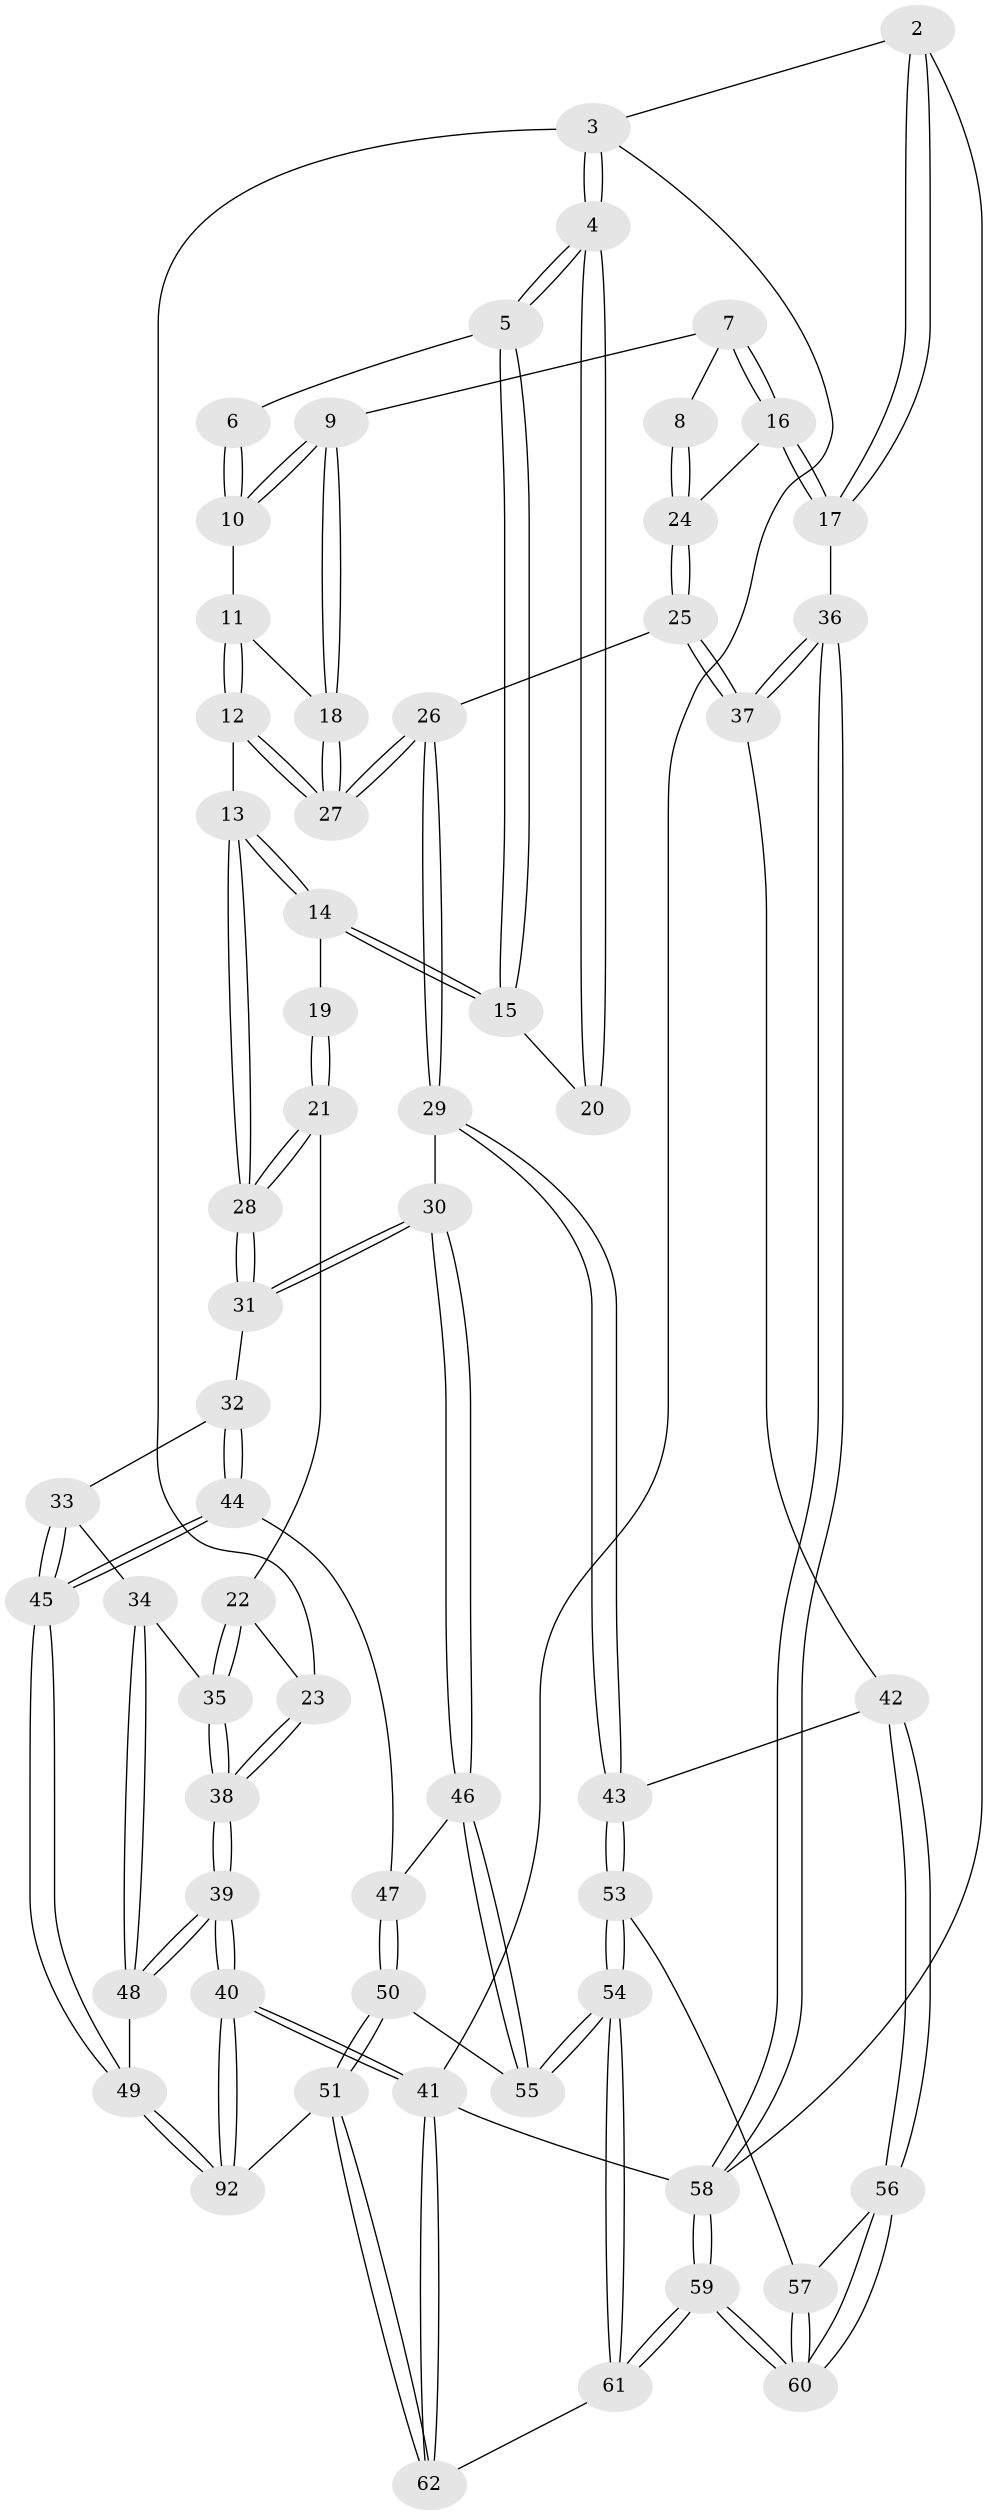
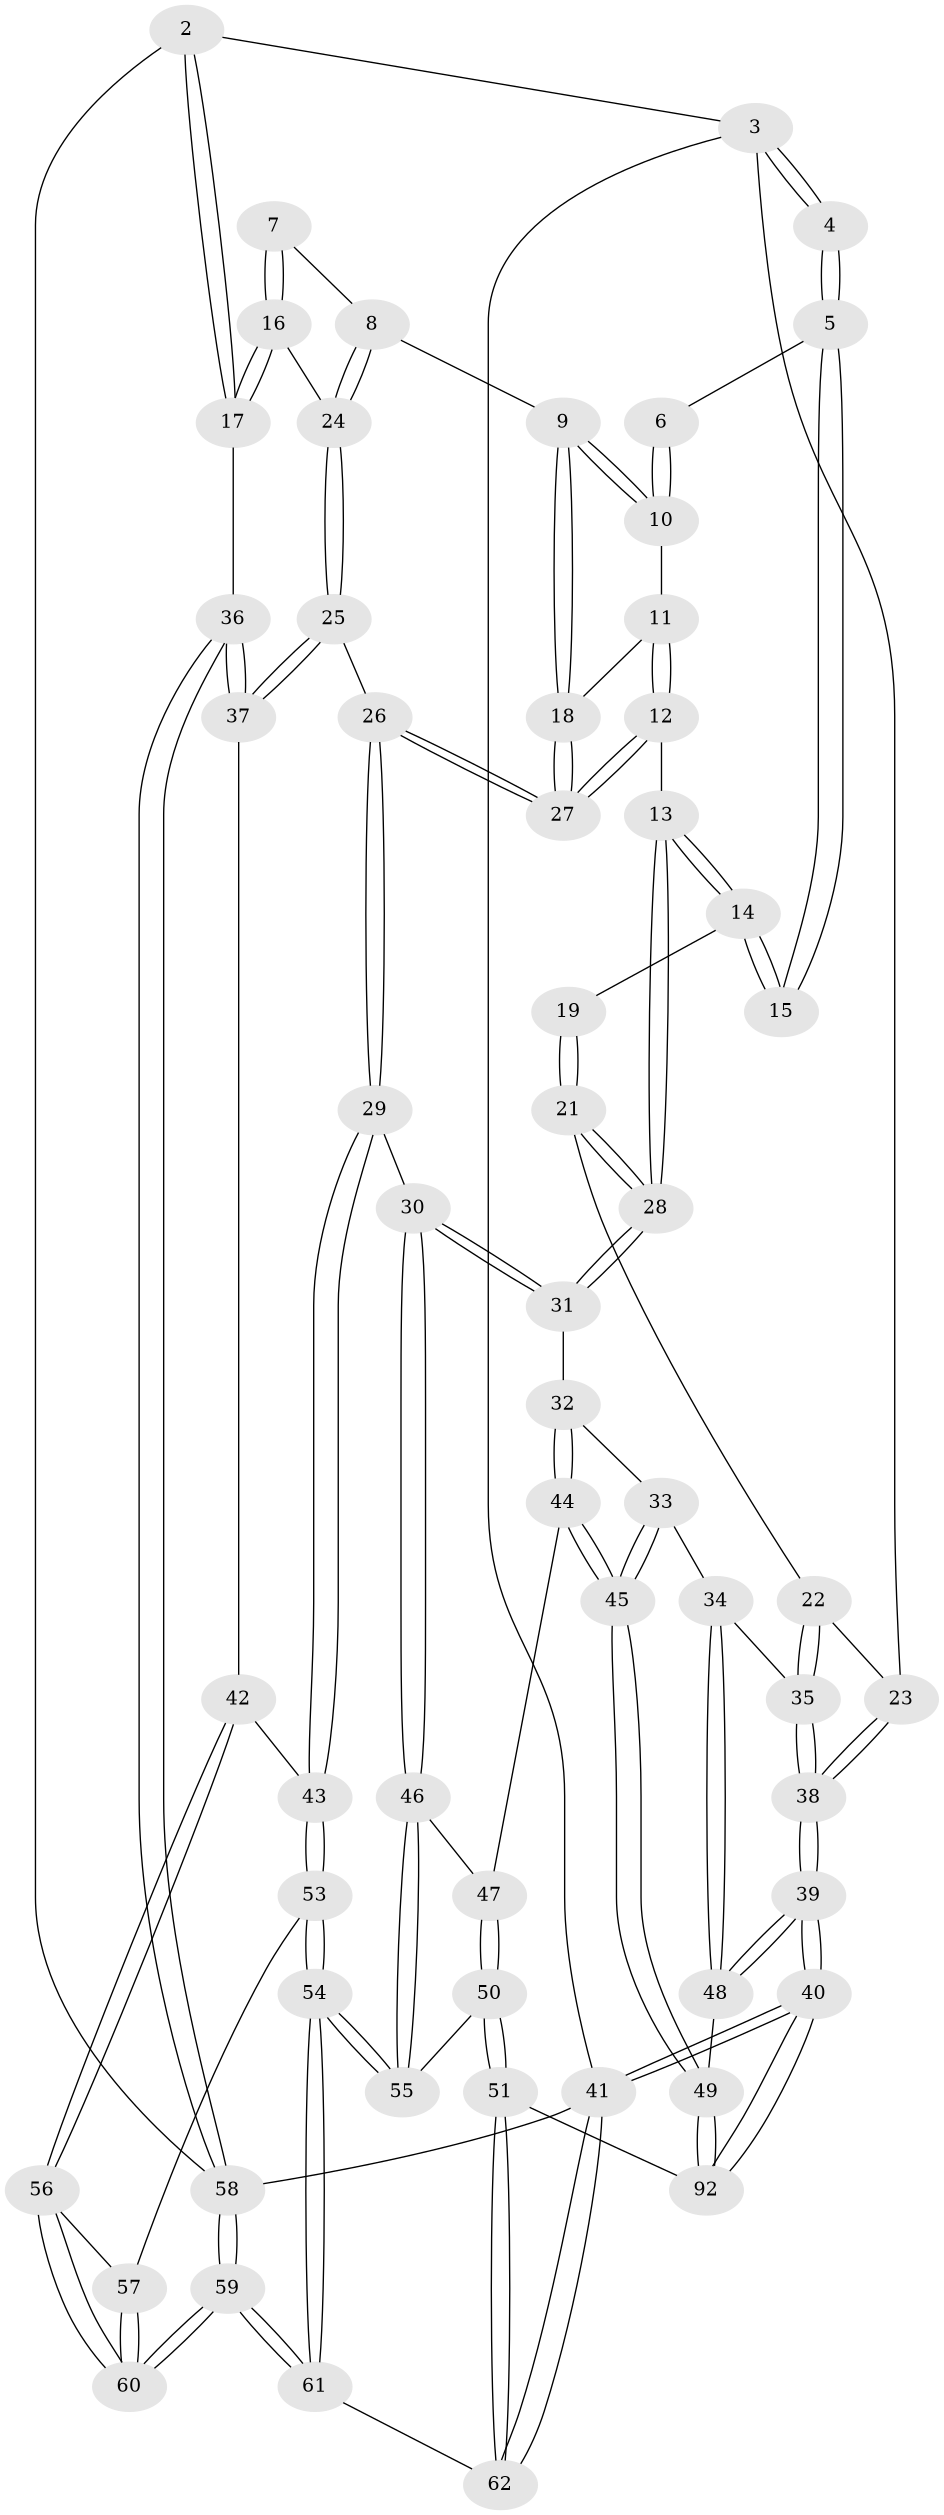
(531, 374) -> (468, 374)
(593, 1110) -> none
